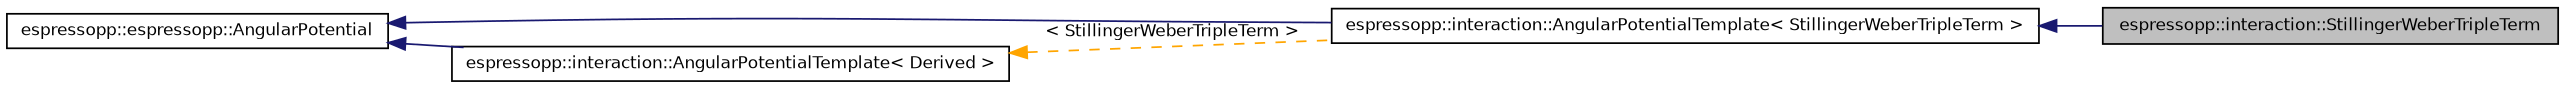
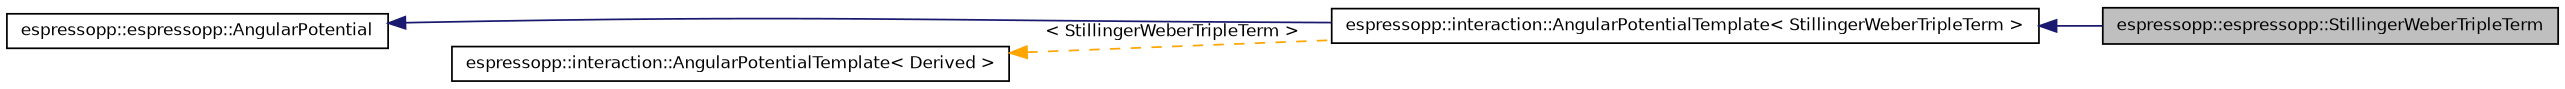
(2330, 26) -> (2330, 26)
(435, 46) -> none
